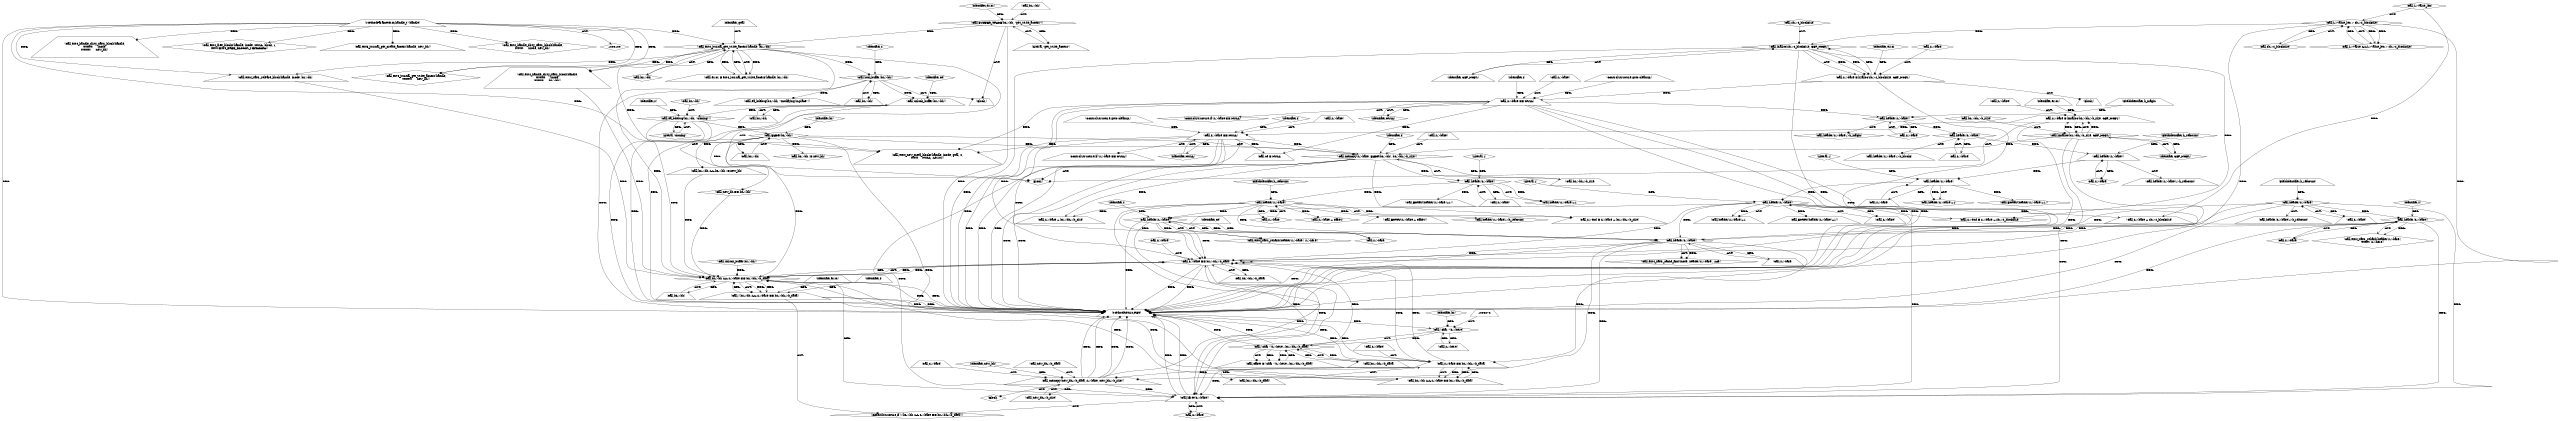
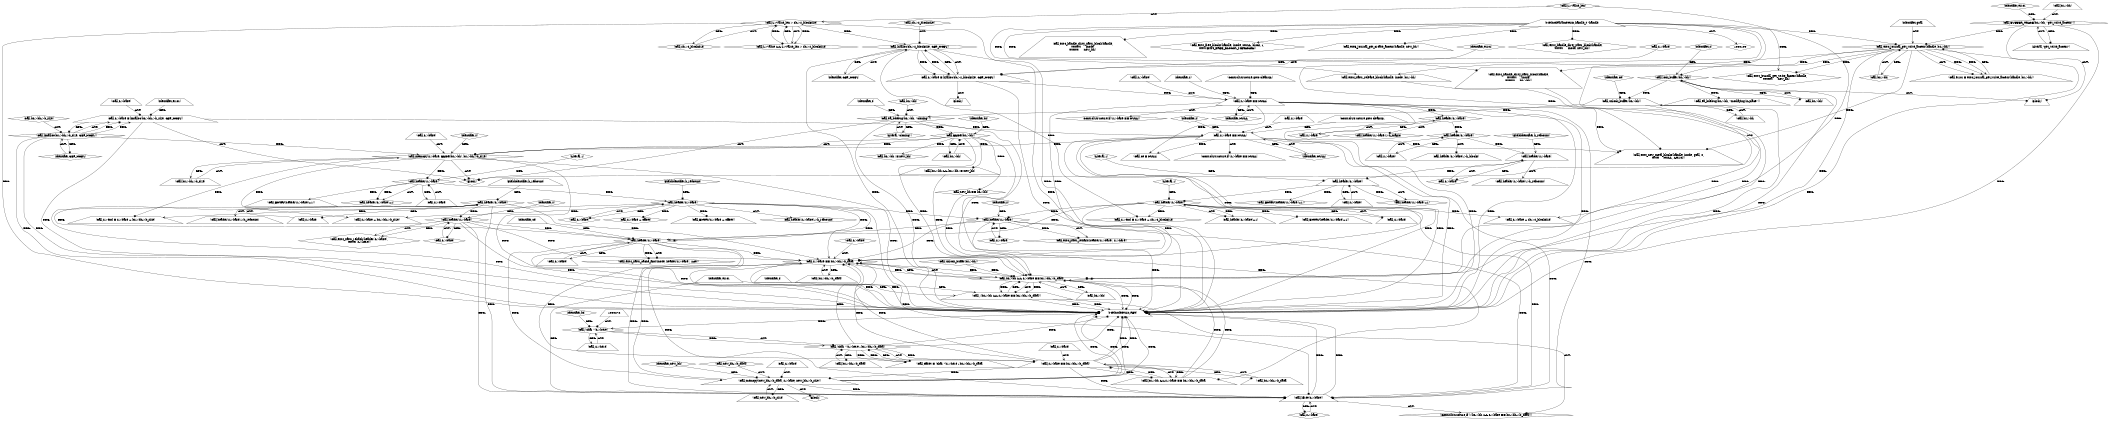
(2139, 102) -> none
(1445, 338) -> (602, 338)
(1045, 364) -> (731, 364)
